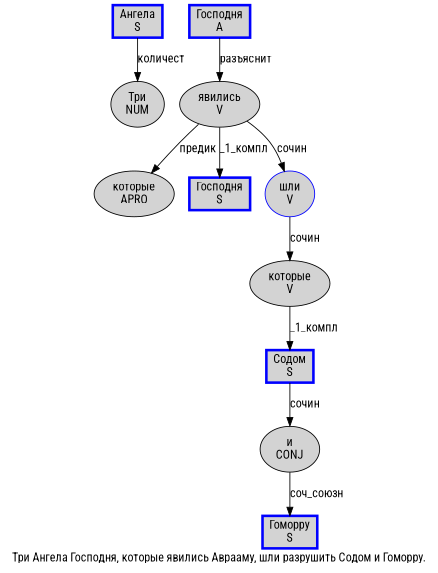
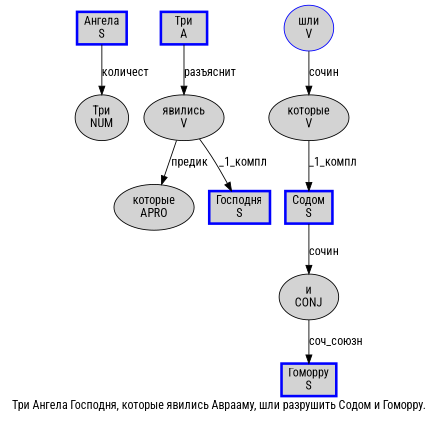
(220, 21) -> (184, 28)
(268, 139) -> none
